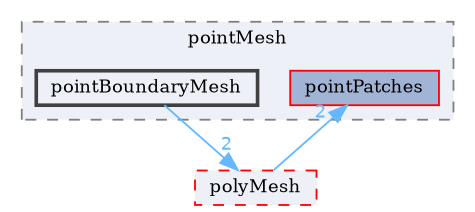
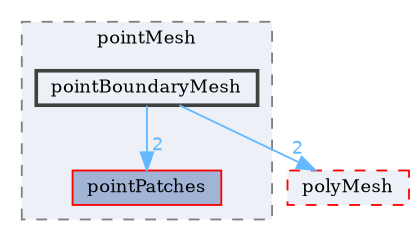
(303, 144) -> (147, 129)
